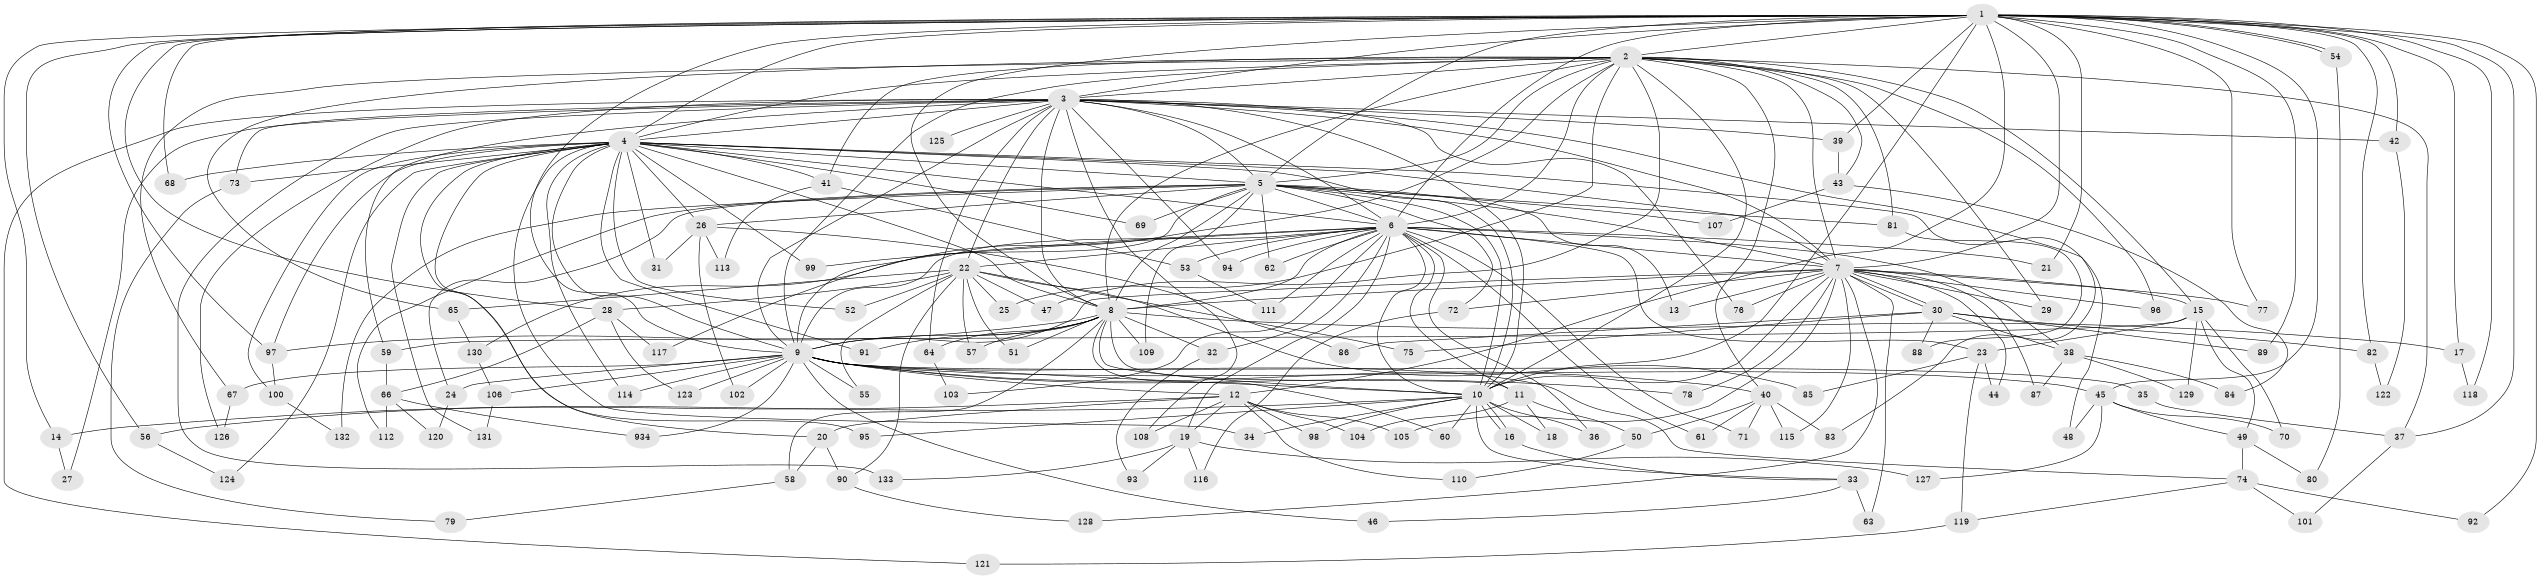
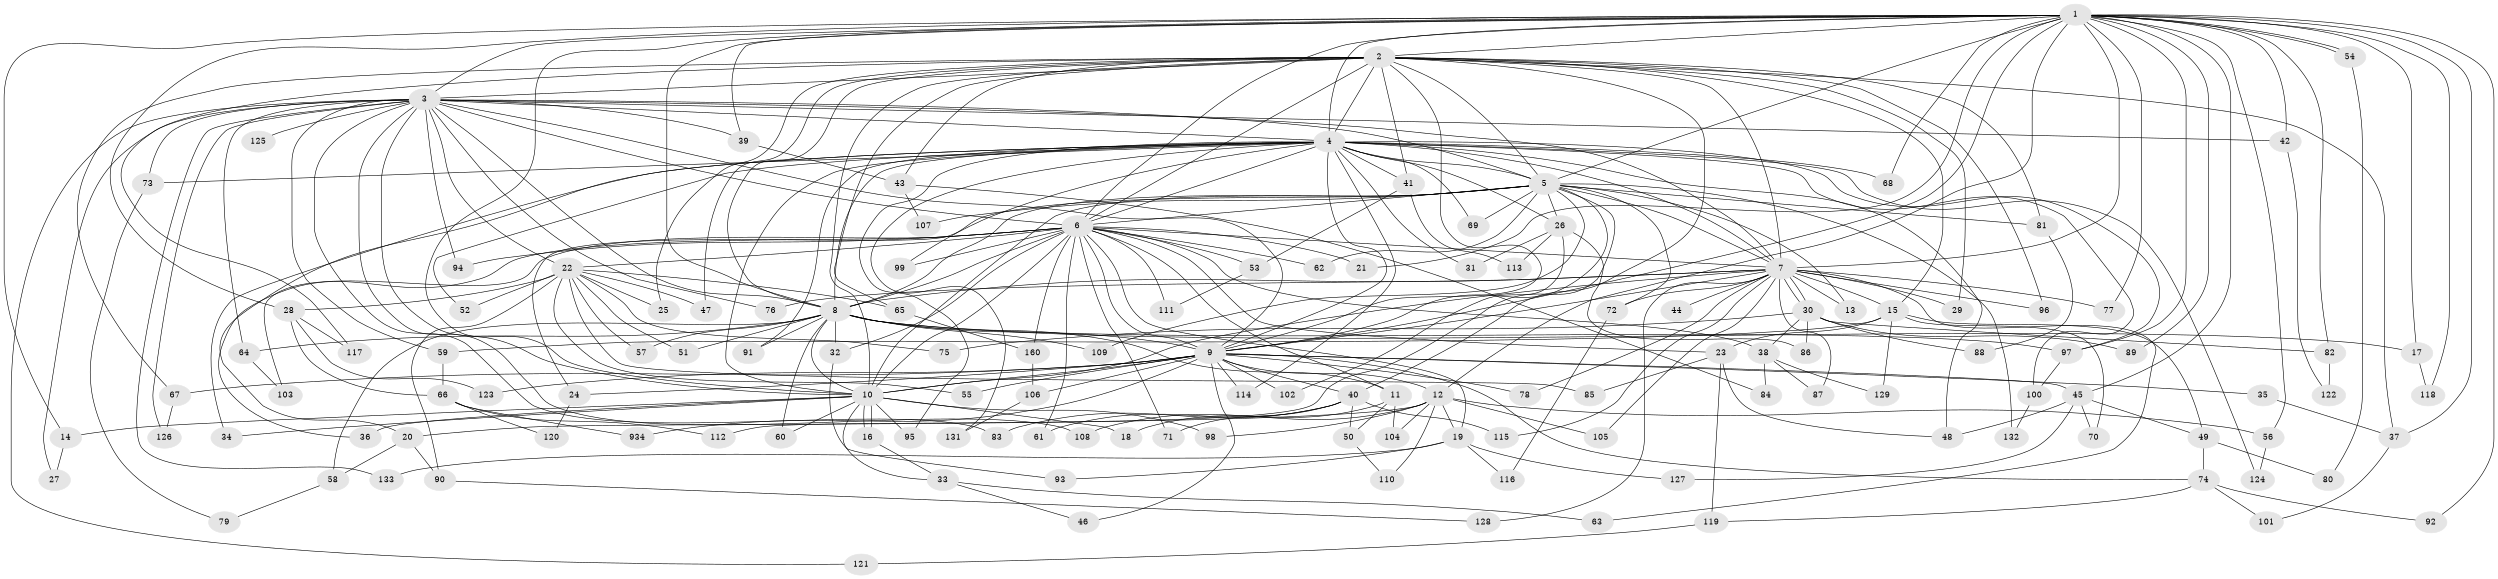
(475, 353) -> (1033, 353)
(1987, 370) -> (1813, 426)
